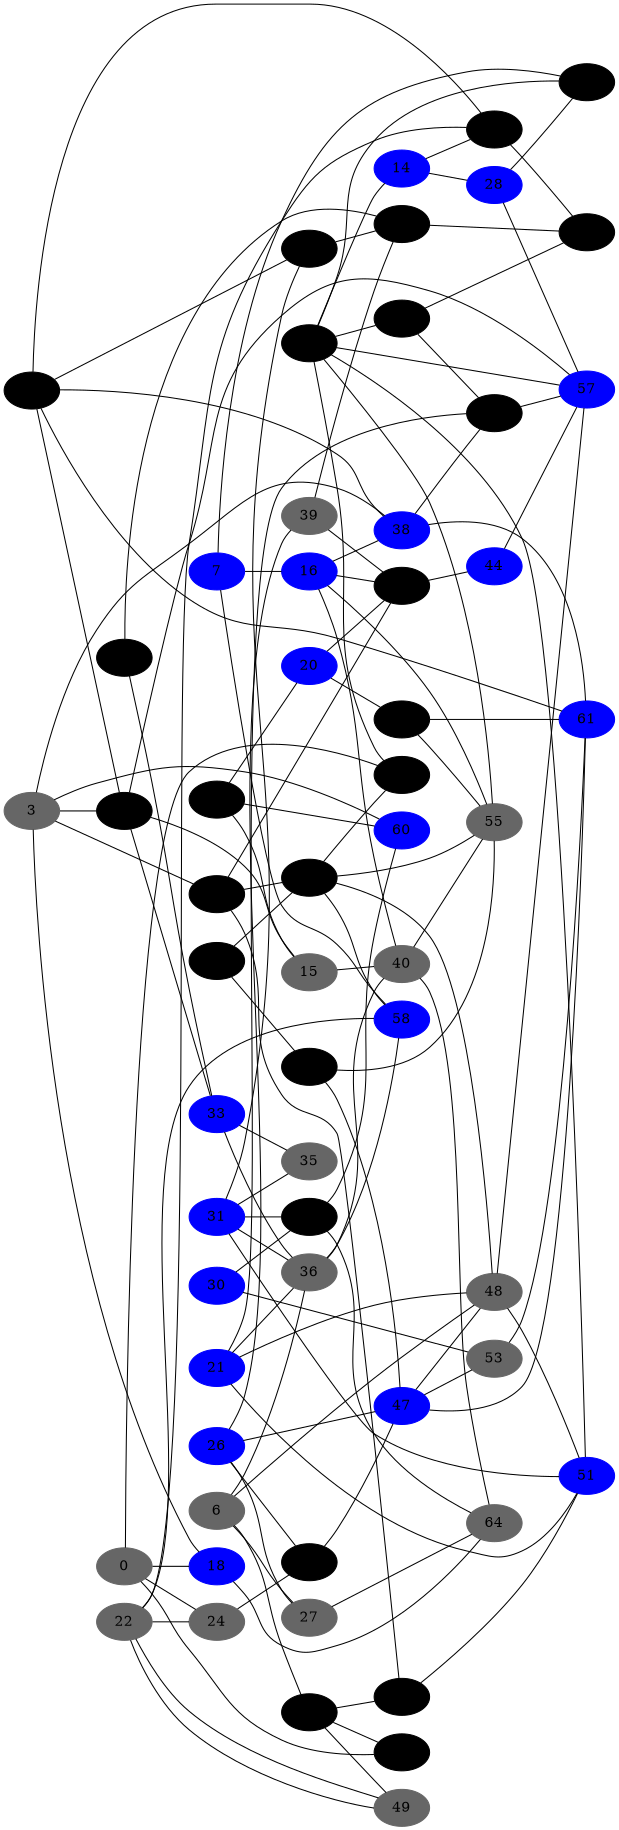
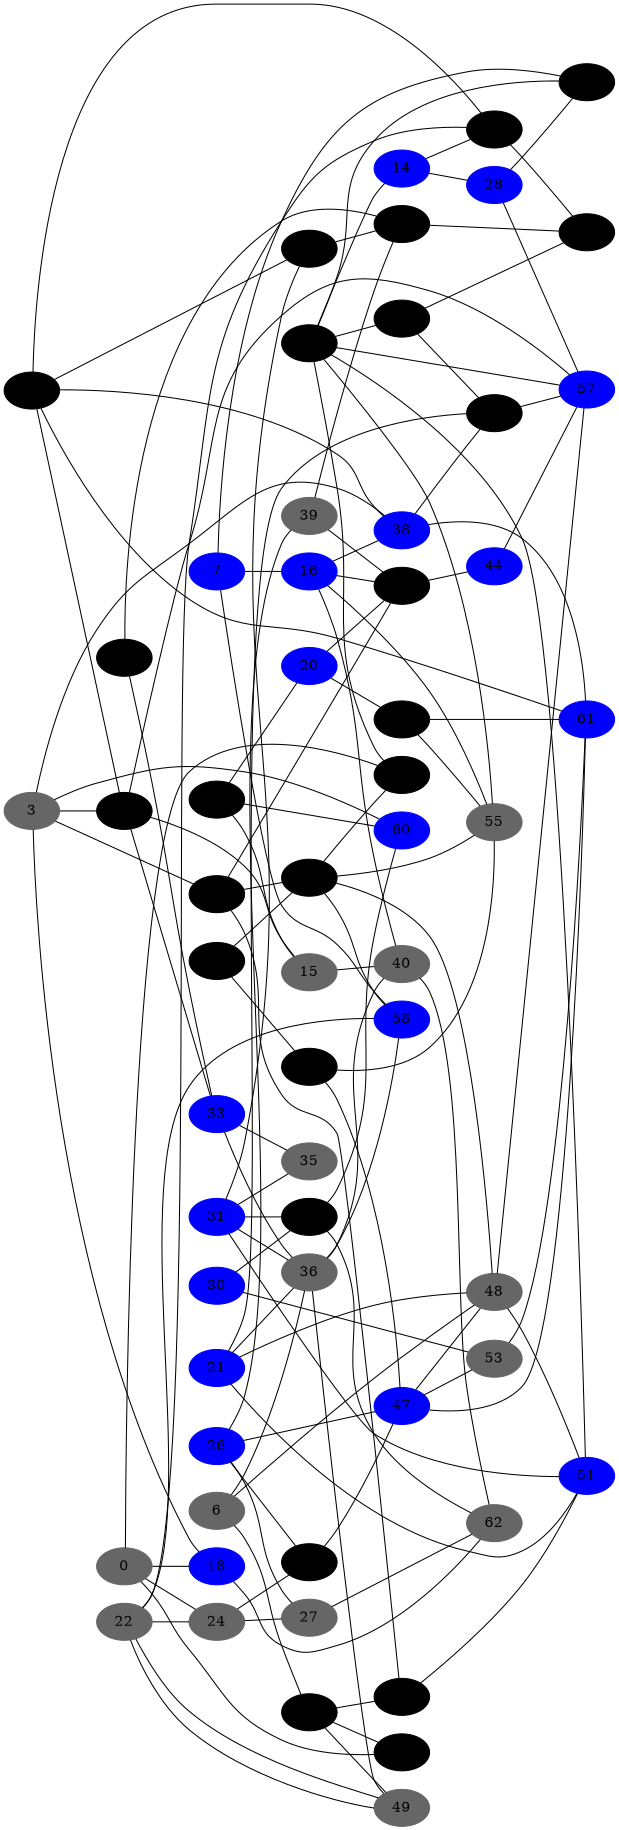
(448, 893) -> none
(494, 1523) -> (494, 1523)
none -> (341, 1544)
(263, 1564) -> (266, 1620)
